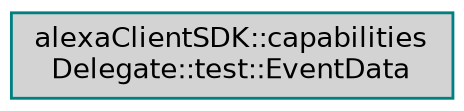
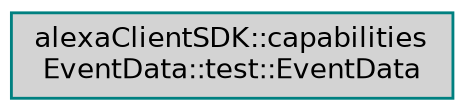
(232, 56) -> (232, 56)
